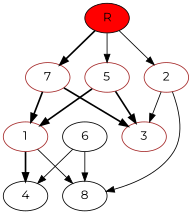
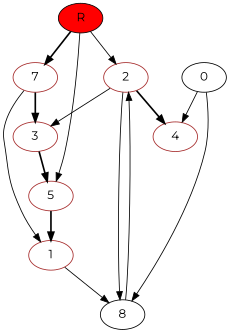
(38, 103) -> (7, 163)
(123, 104) -> (42, 162)
(85, 137) -> (204, 77)
(26, 162) -> (148, 104)
(26, 196) -> (175, 137)
none -> (130, 200)
